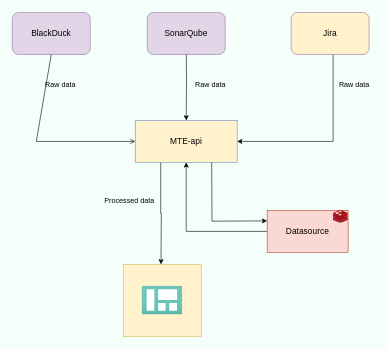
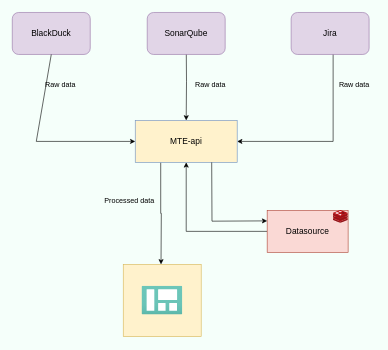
(330, 33) -> (330, 33)
(131, 141) -> (129, 141)
